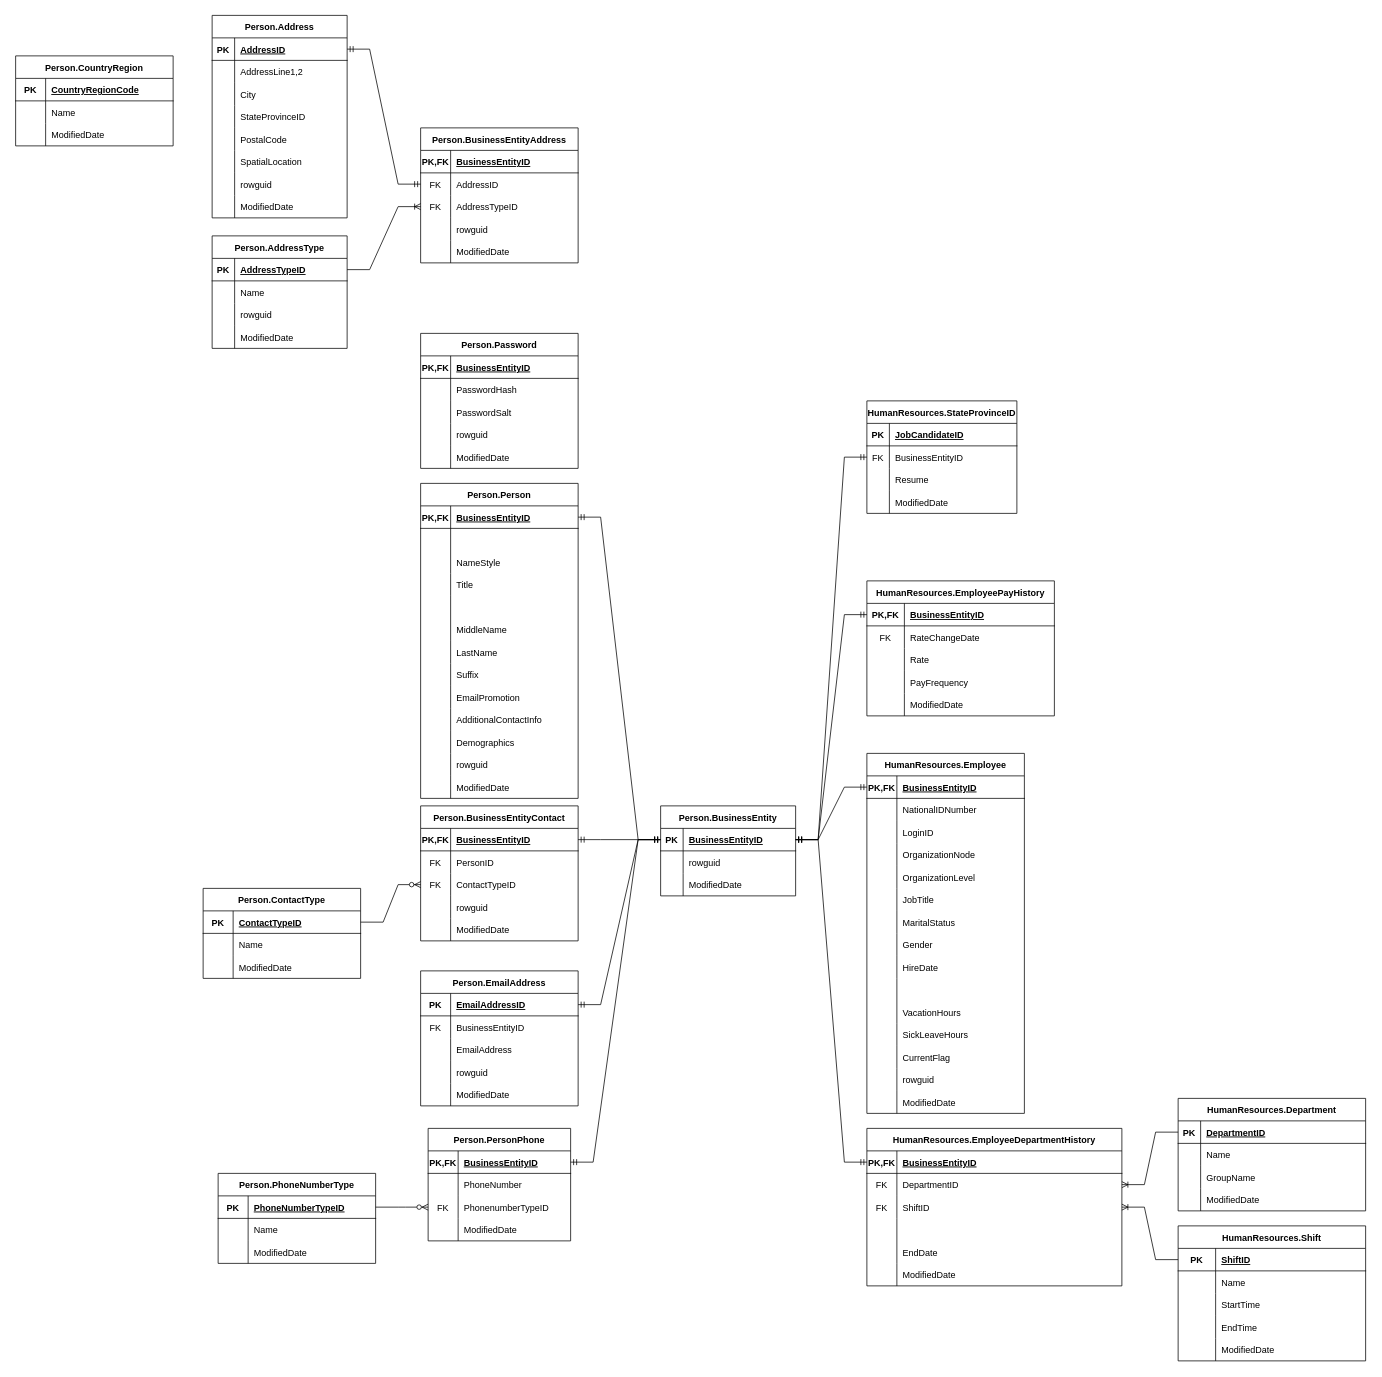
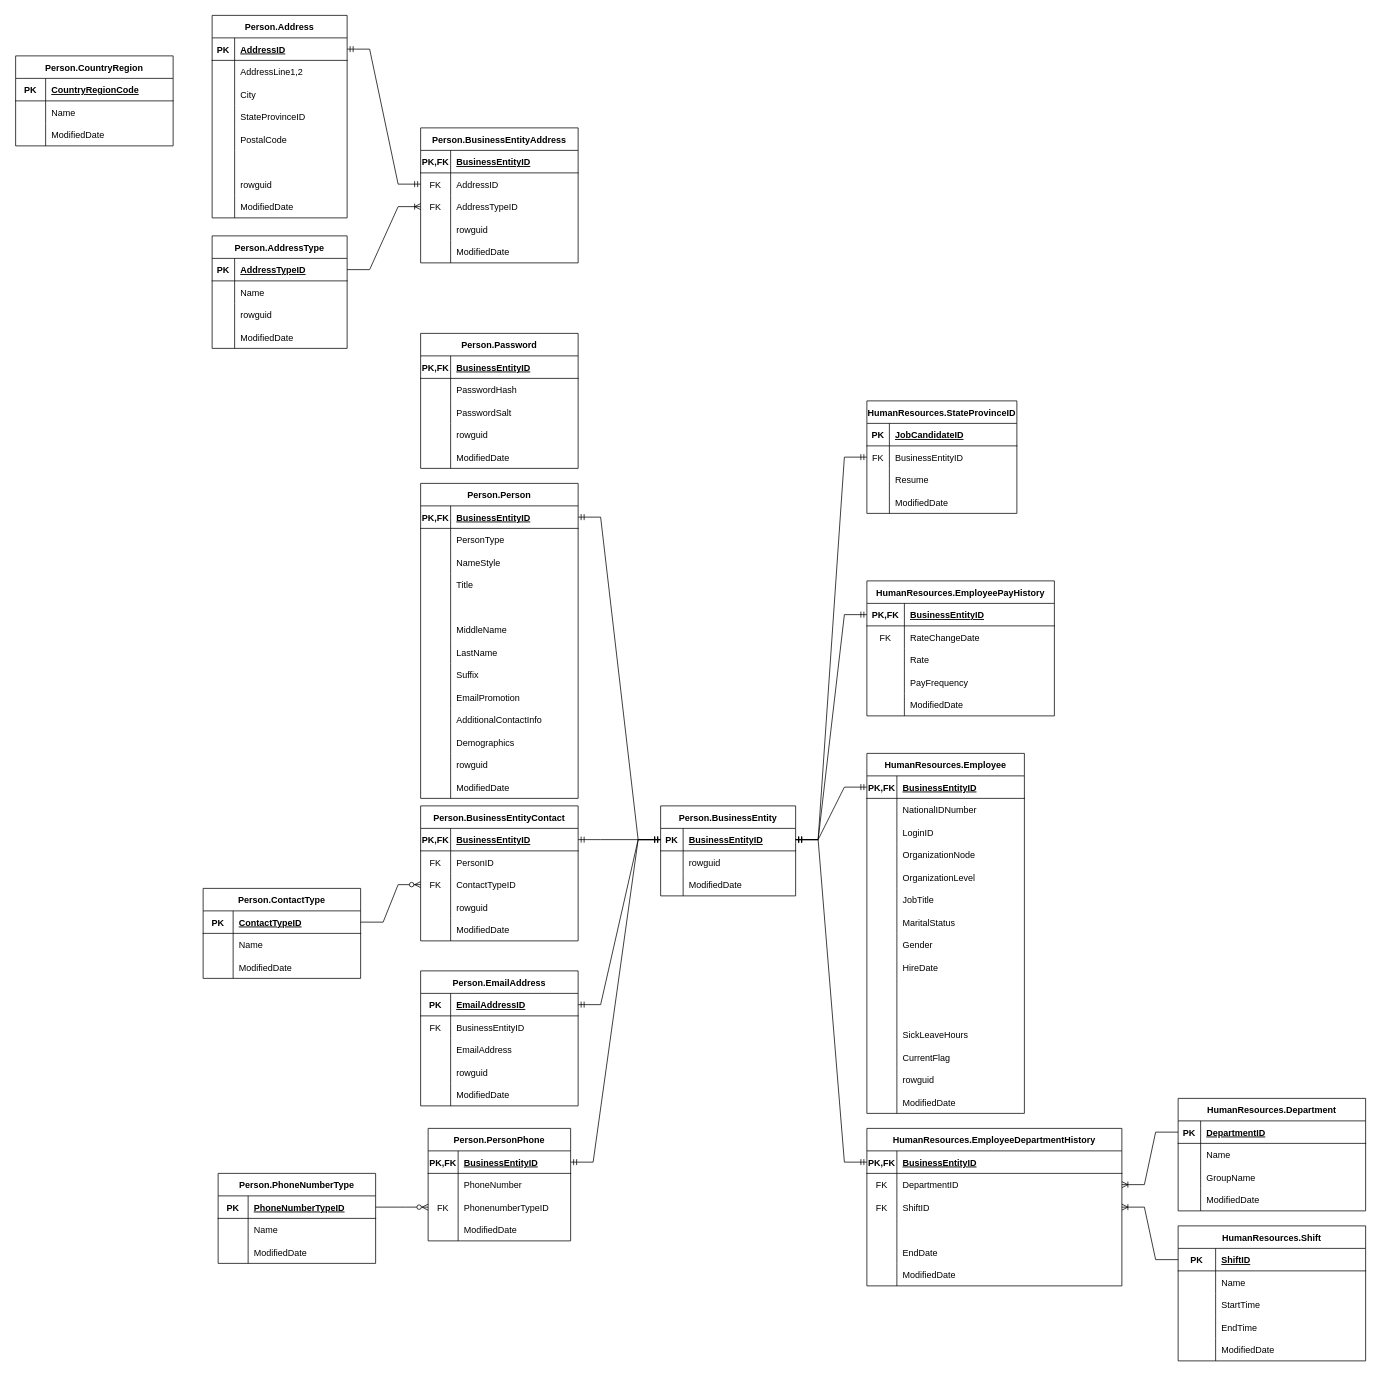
(291, 162) -> none
none -> (514, 540)
(960, 1012) -> none
